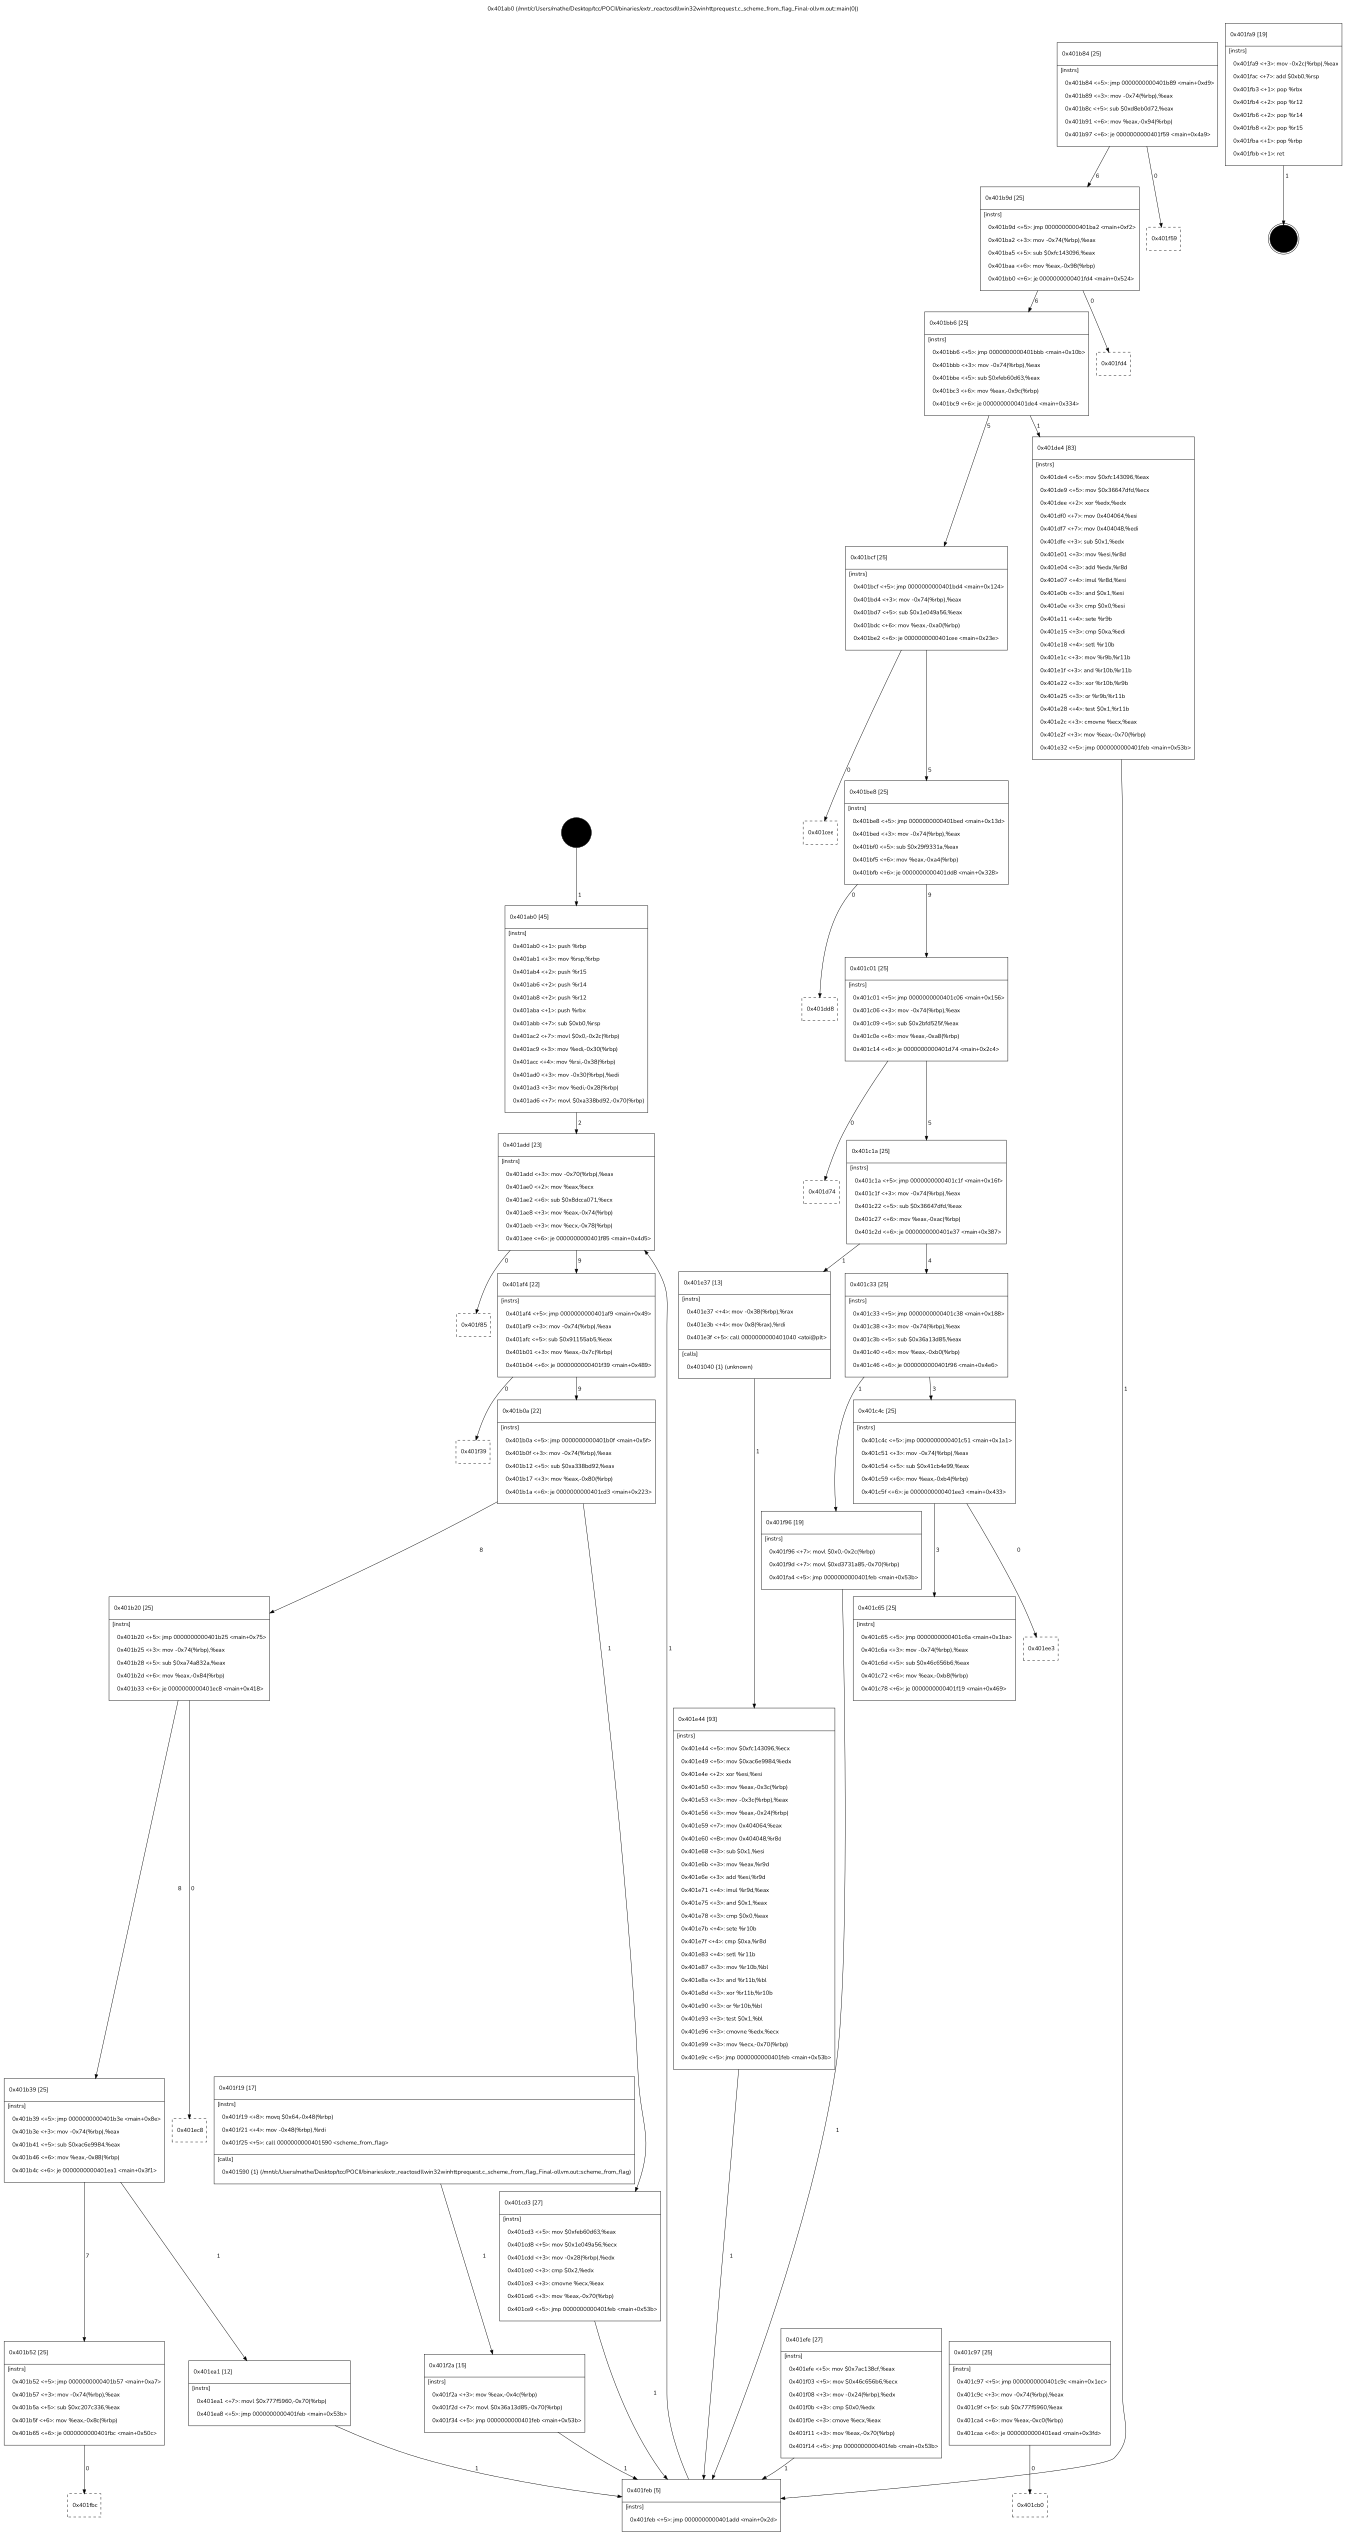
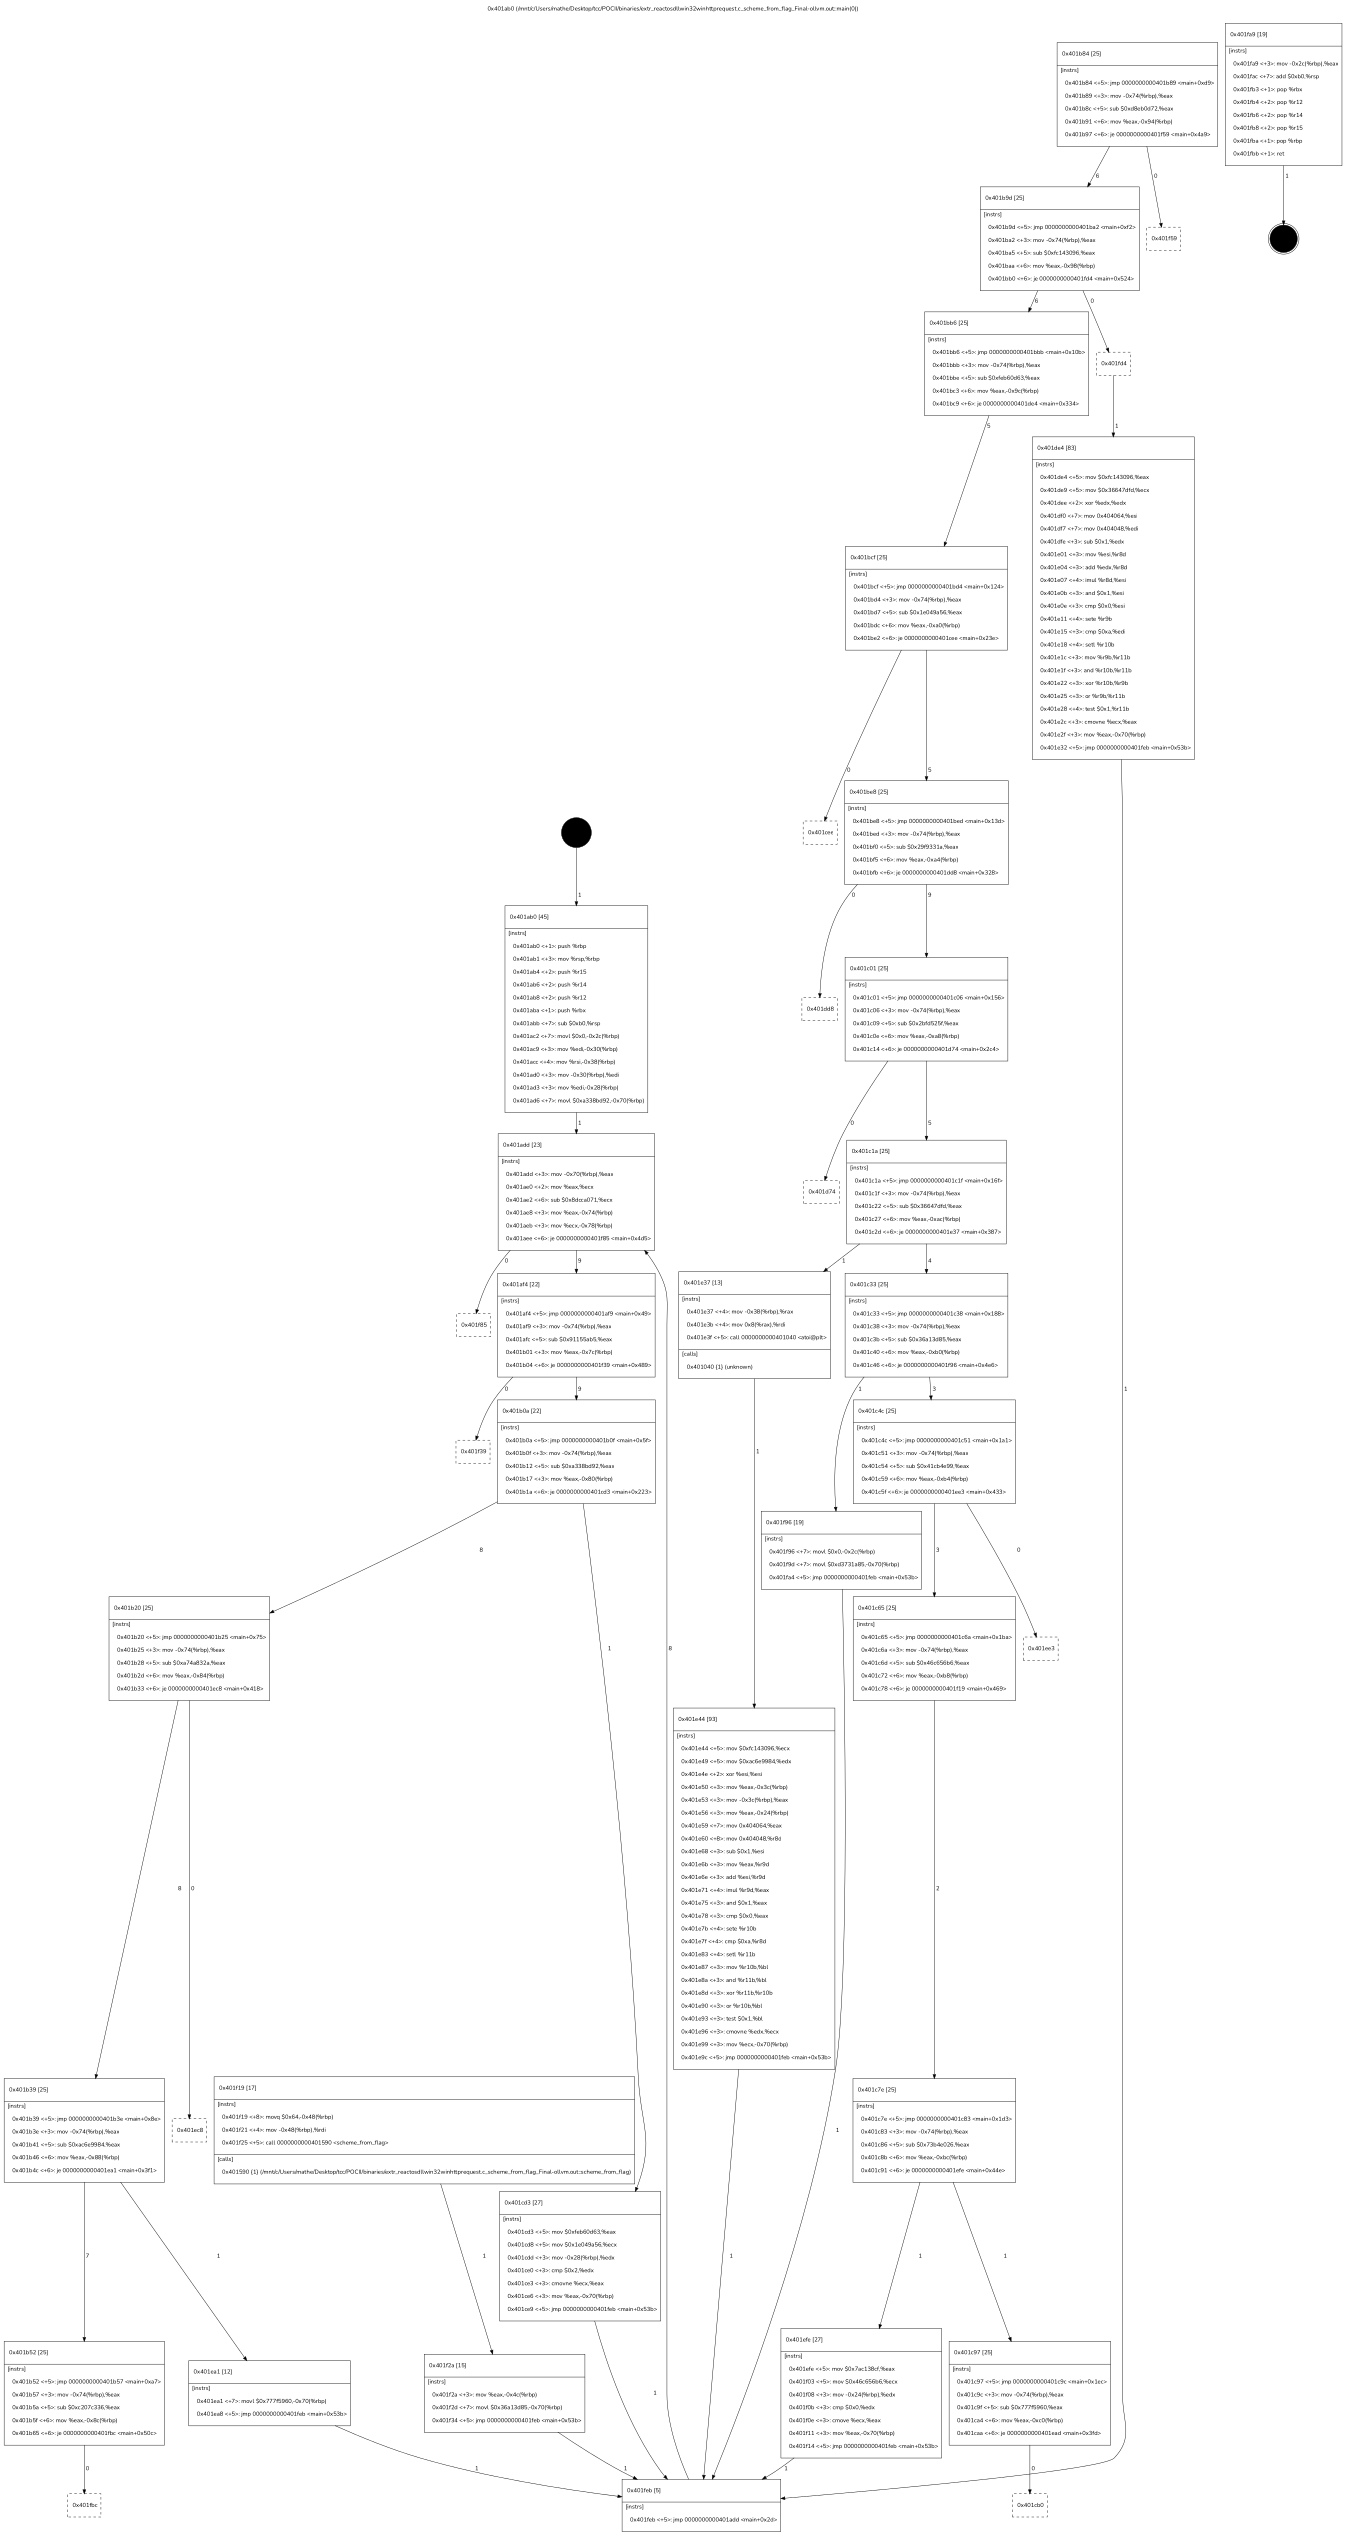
(1034, 424) -> (1113, 404)
(579, 1123) -> (579, 1123)
(670, 1649) -> (670, 1649)
none -> (934, 2130)
